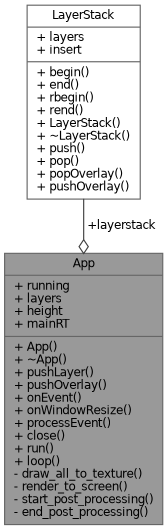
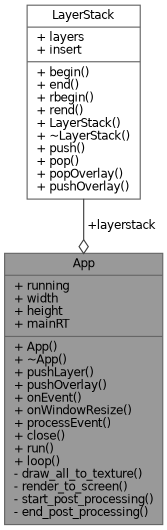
(38, 299) -> (36, 299)
